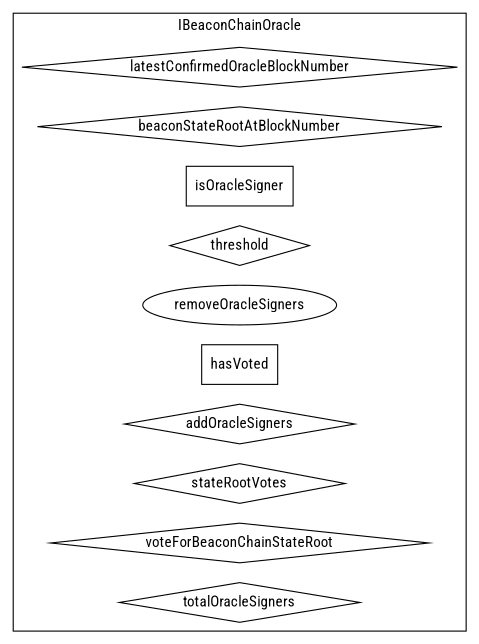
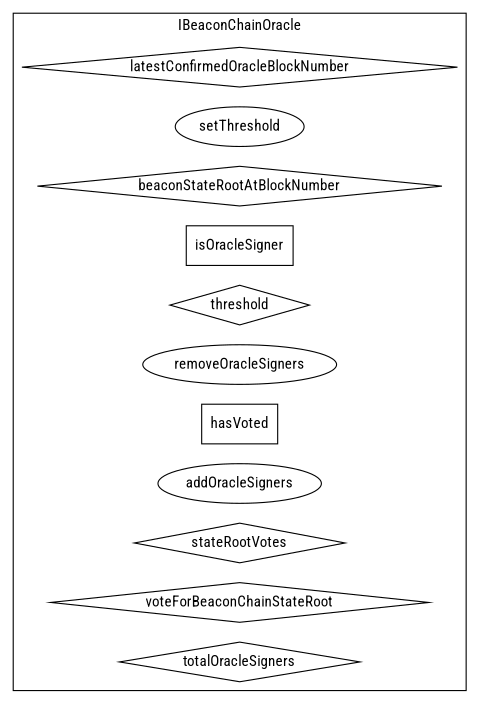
none -> (240, 127)
(240, 424) -> (240, 484)
